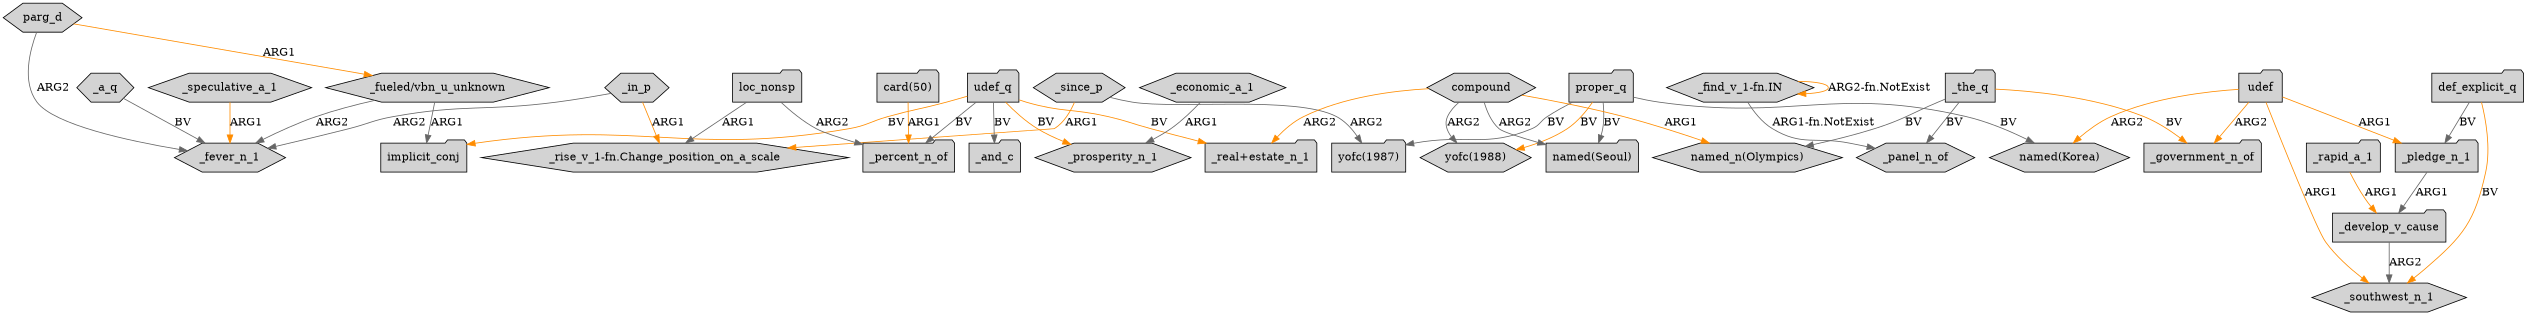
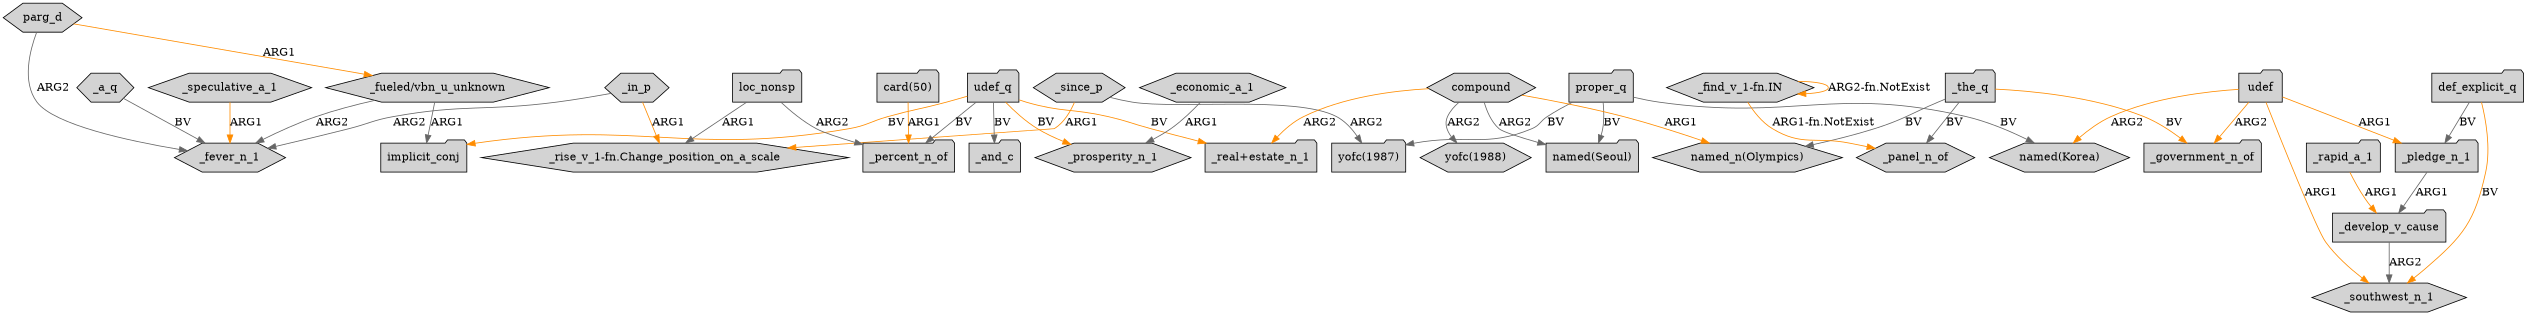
(1563, 131) -> none
(1801, 139) -> (1801, 139)
